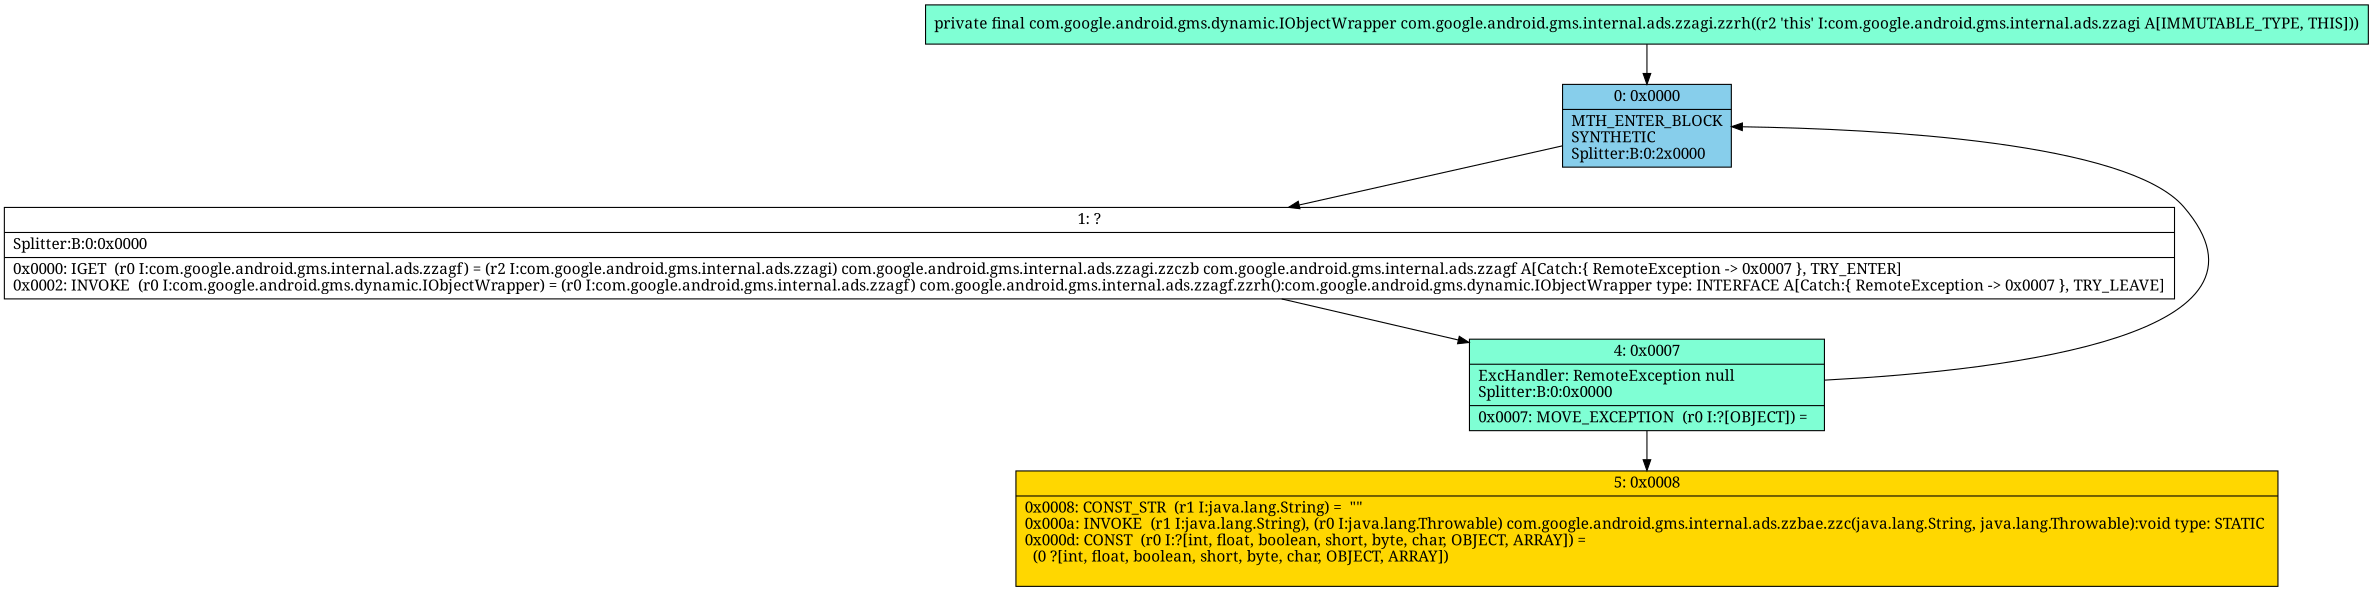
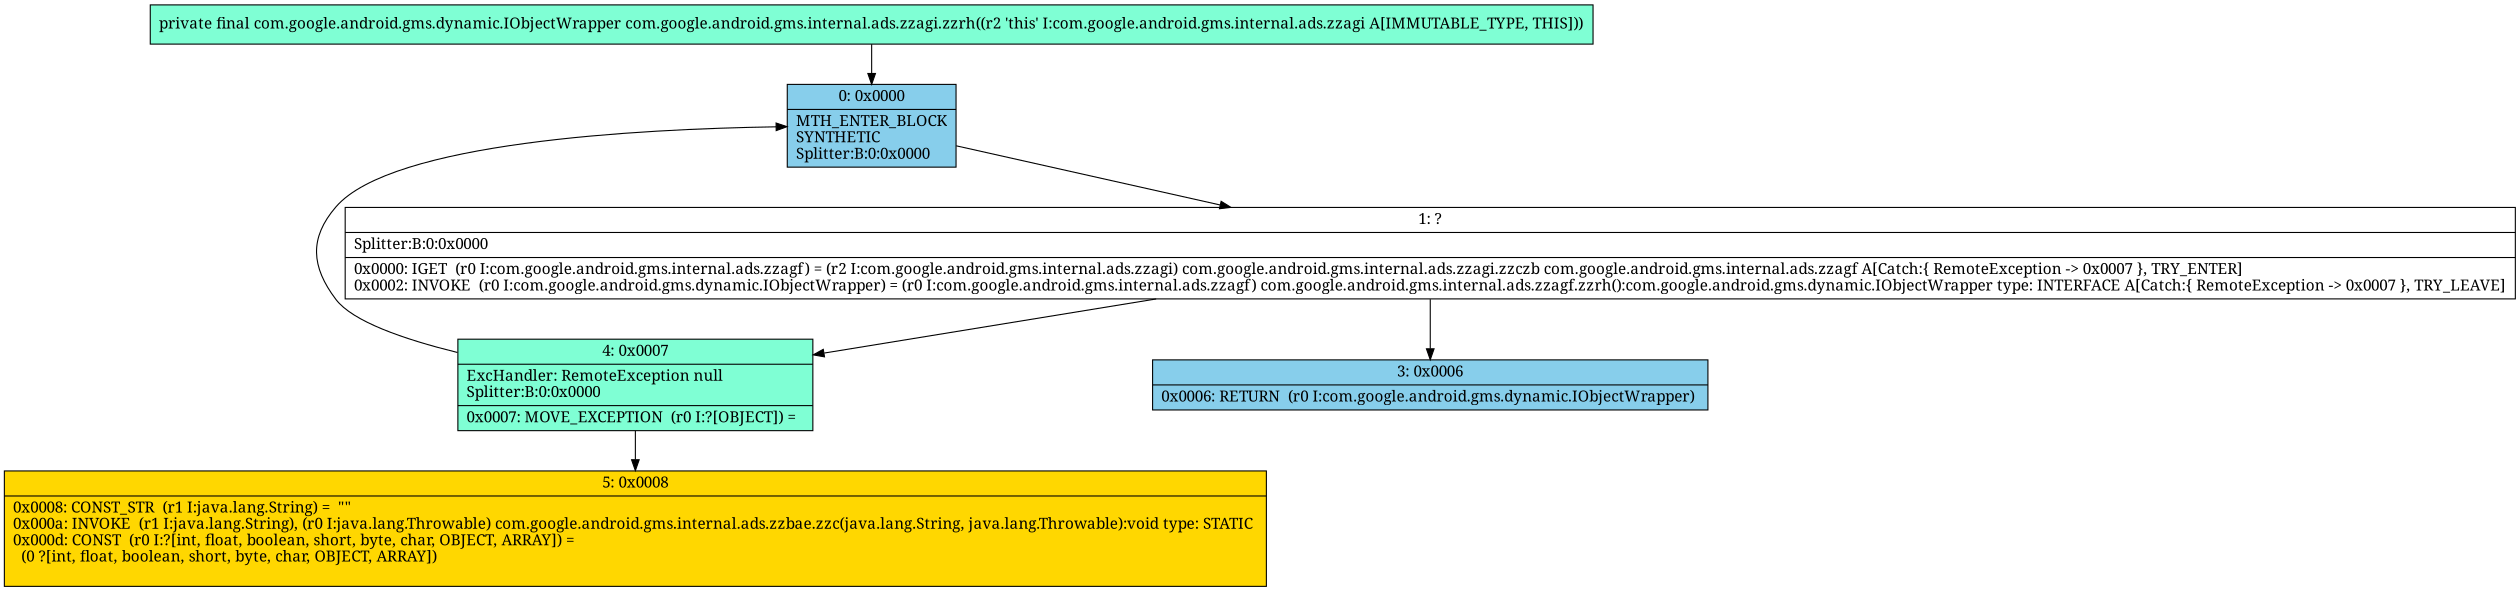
(1639, 154) -> (863, 154)
none -> (1430, 385)
